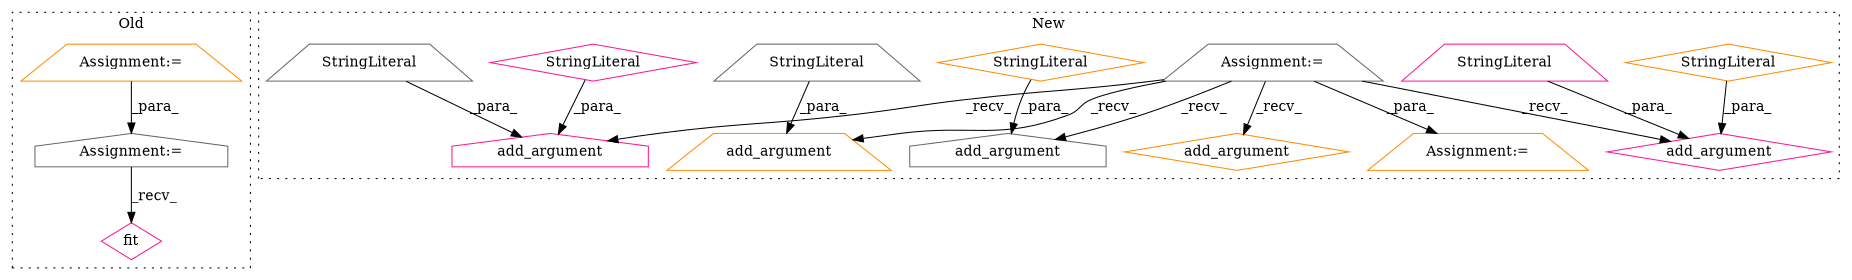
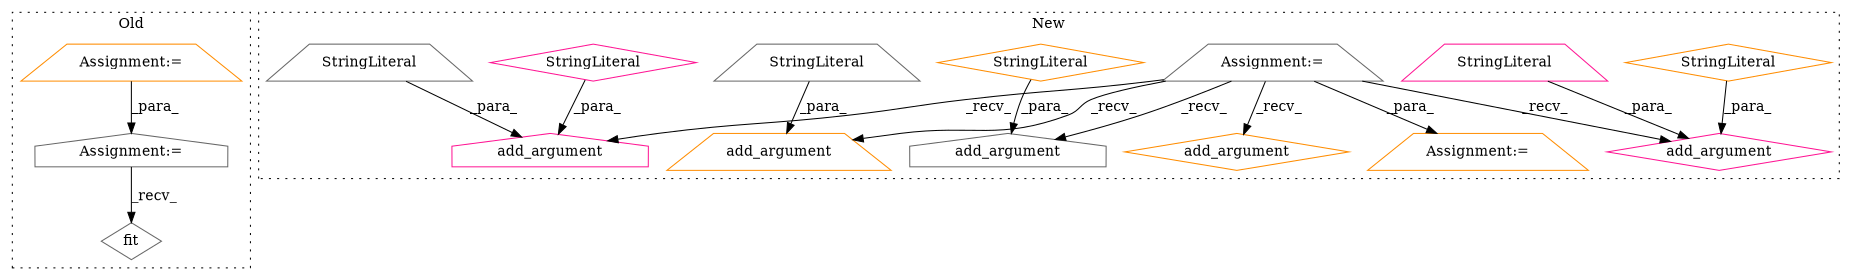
(131, 241) -> (131, 241)
